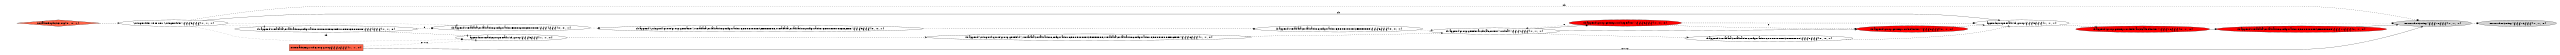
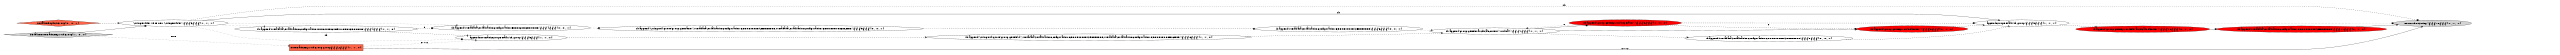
(2517, 23) -> none
none -> (58, 35)
